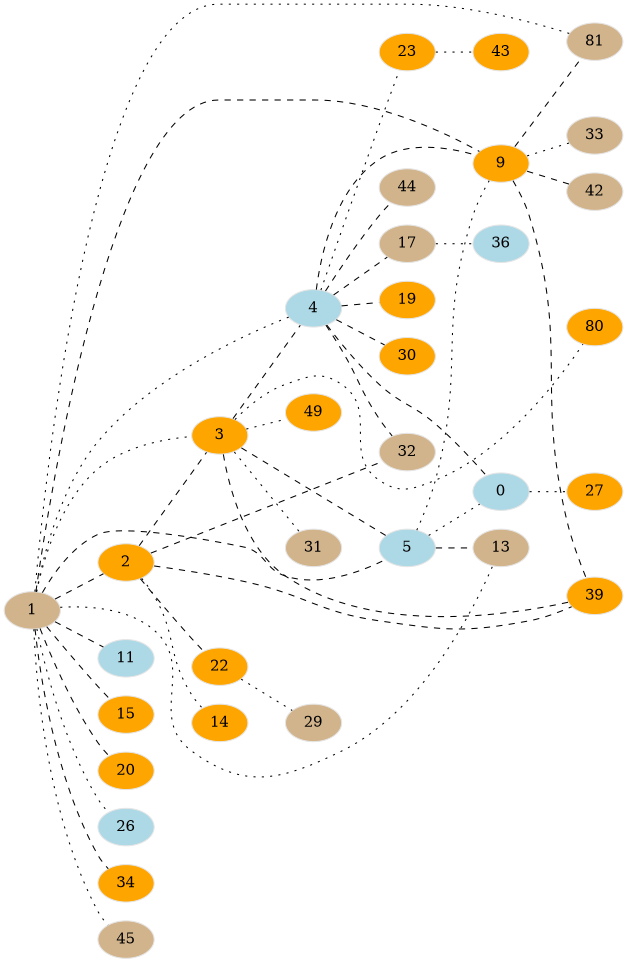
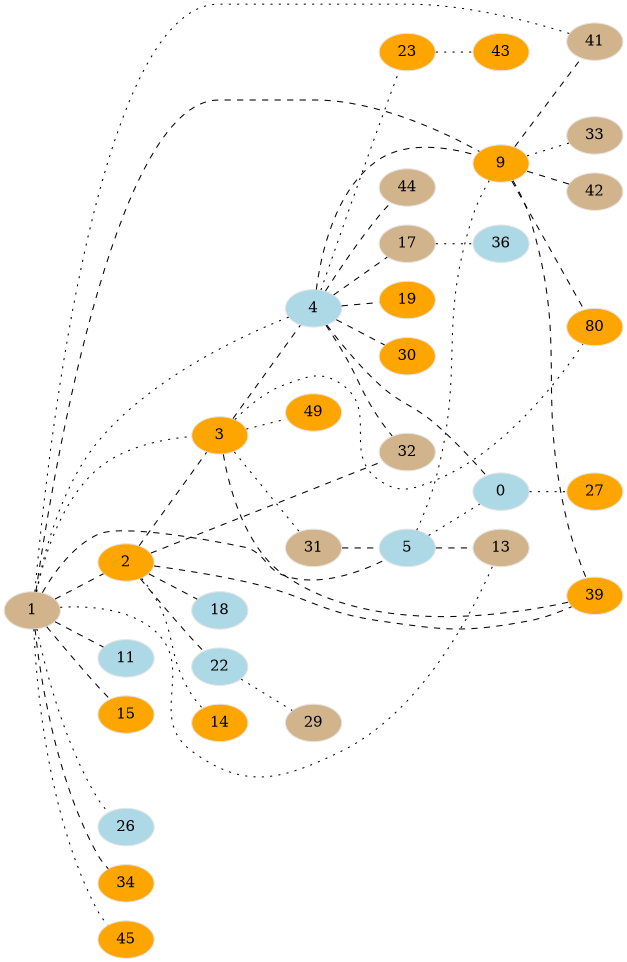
(595, 42) -> (595, 42)
none -> (548, 245)
(321, 496) -> (361, 548)
none -> (220, 610)
(220, 667) -> (220, 667)
(126, 771) -> none
(126, 940) -> (126, 940)
